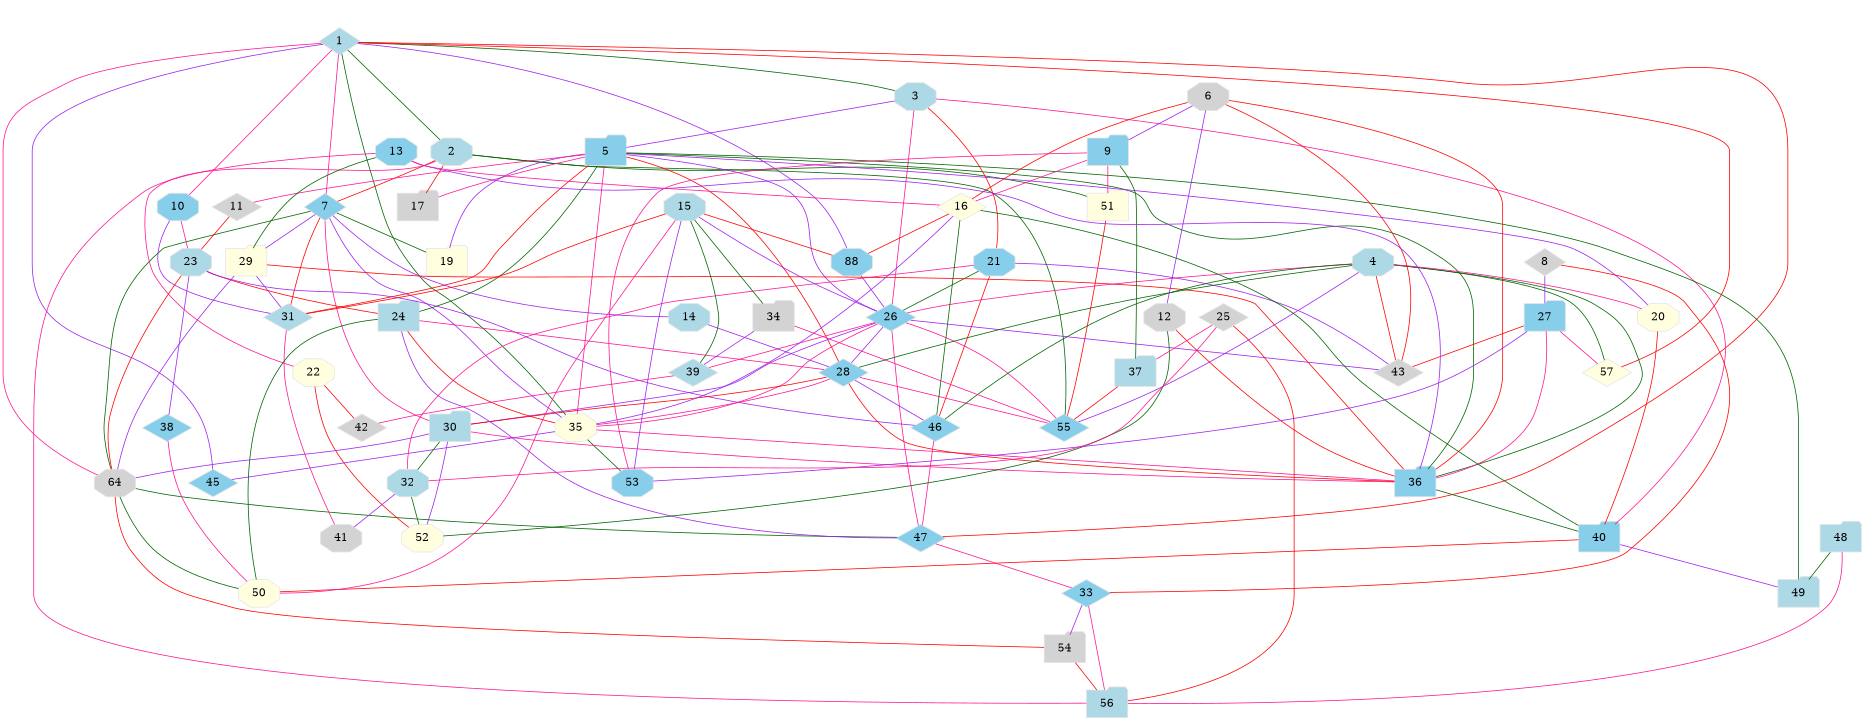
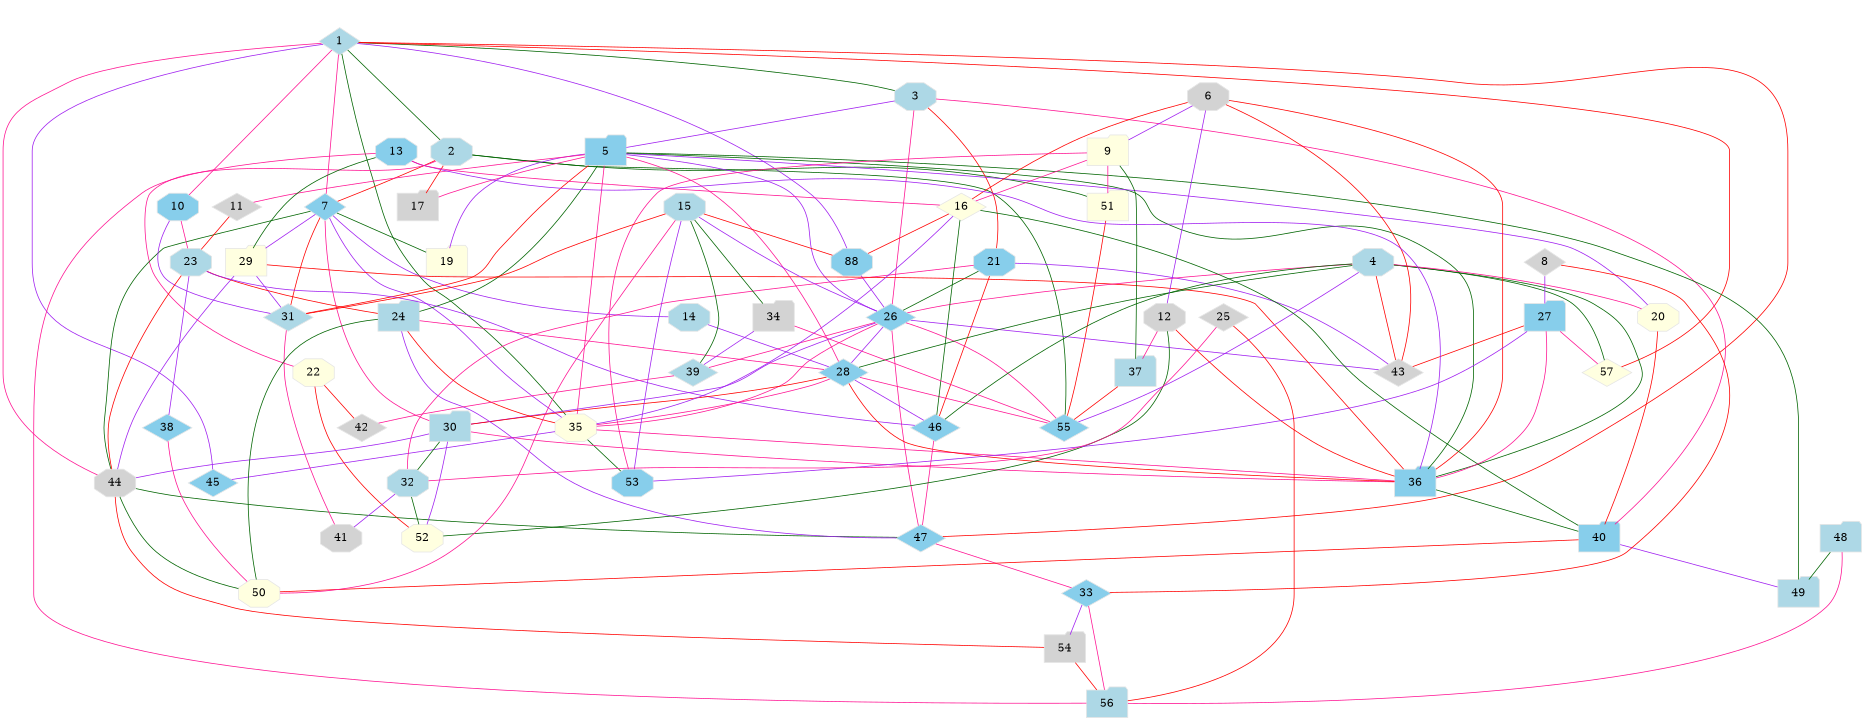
(1108, 152) -> (1108, 152)
(761, 239) -> (761, 239)
(1181, 344) -> (1152, 341)
(115, 483) -> (115, 483)
